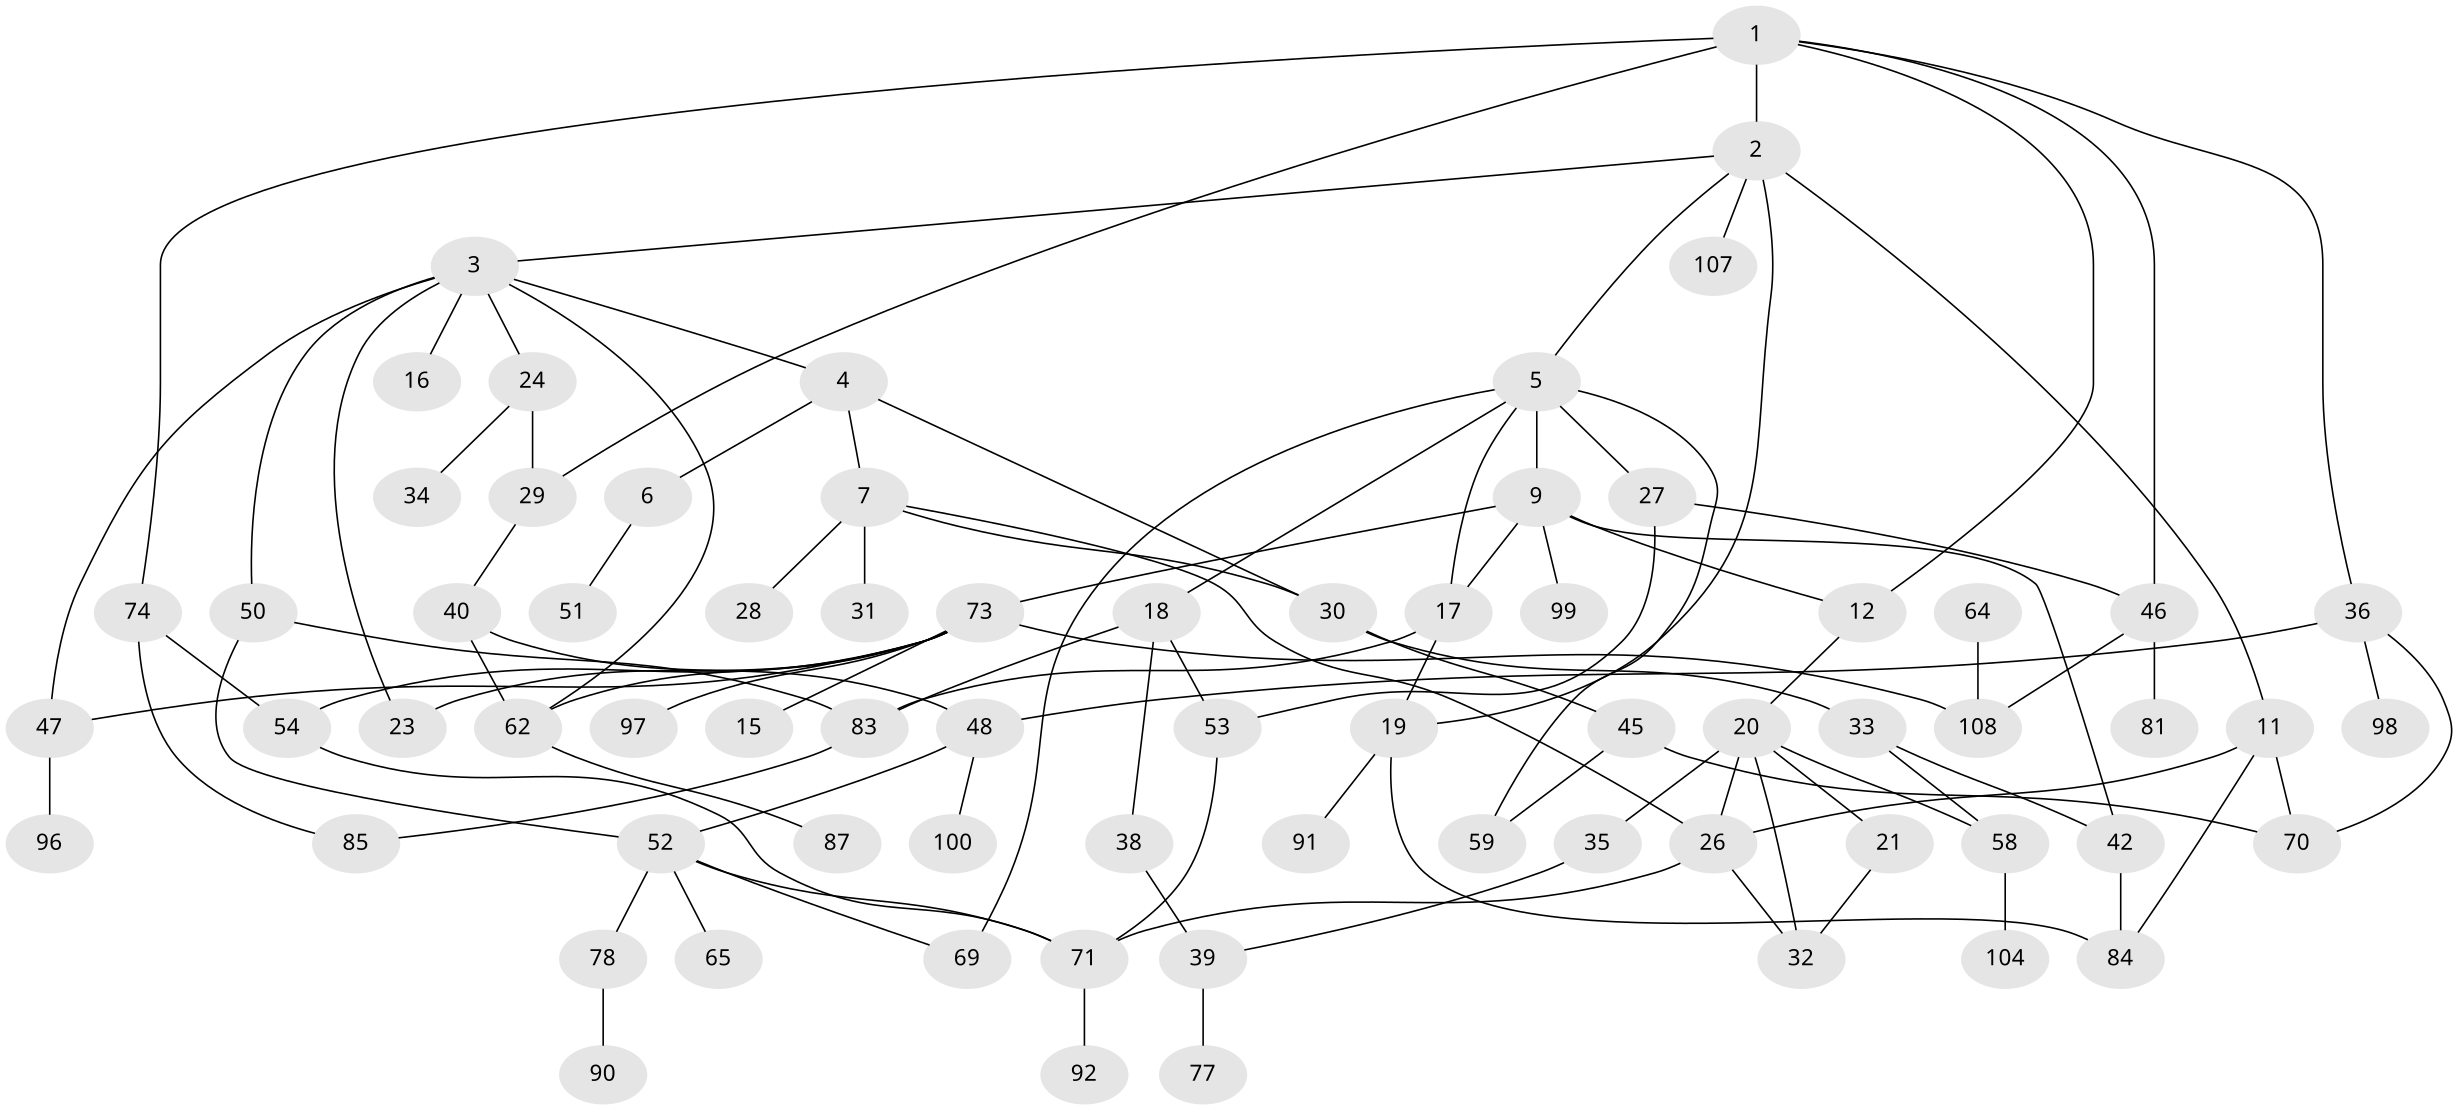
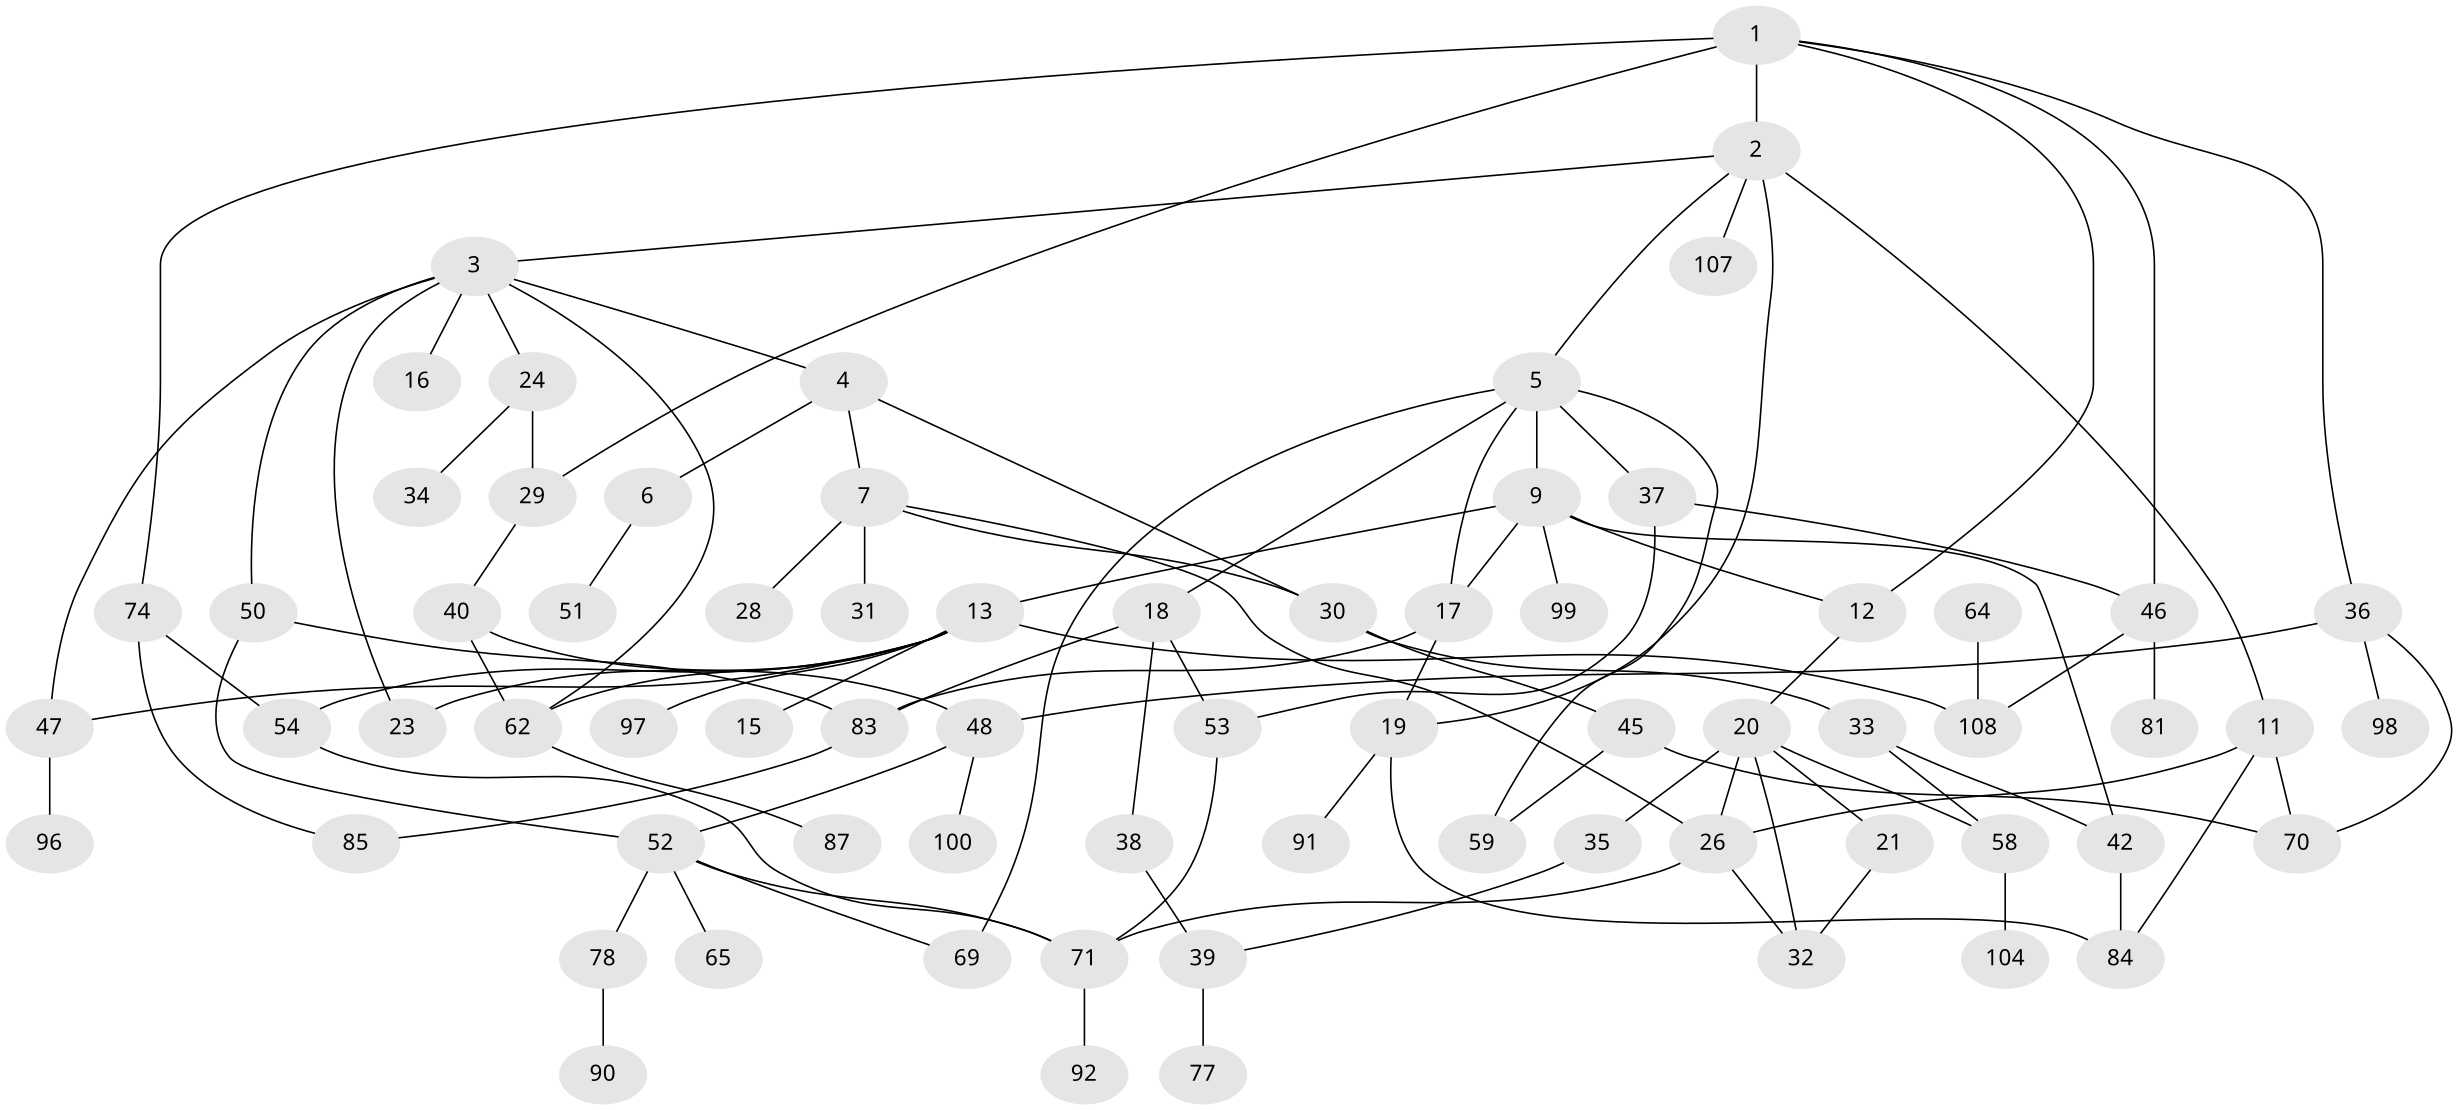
(1652, 497) -> (1652, 497)
(980, 613) -> (980, 613)
